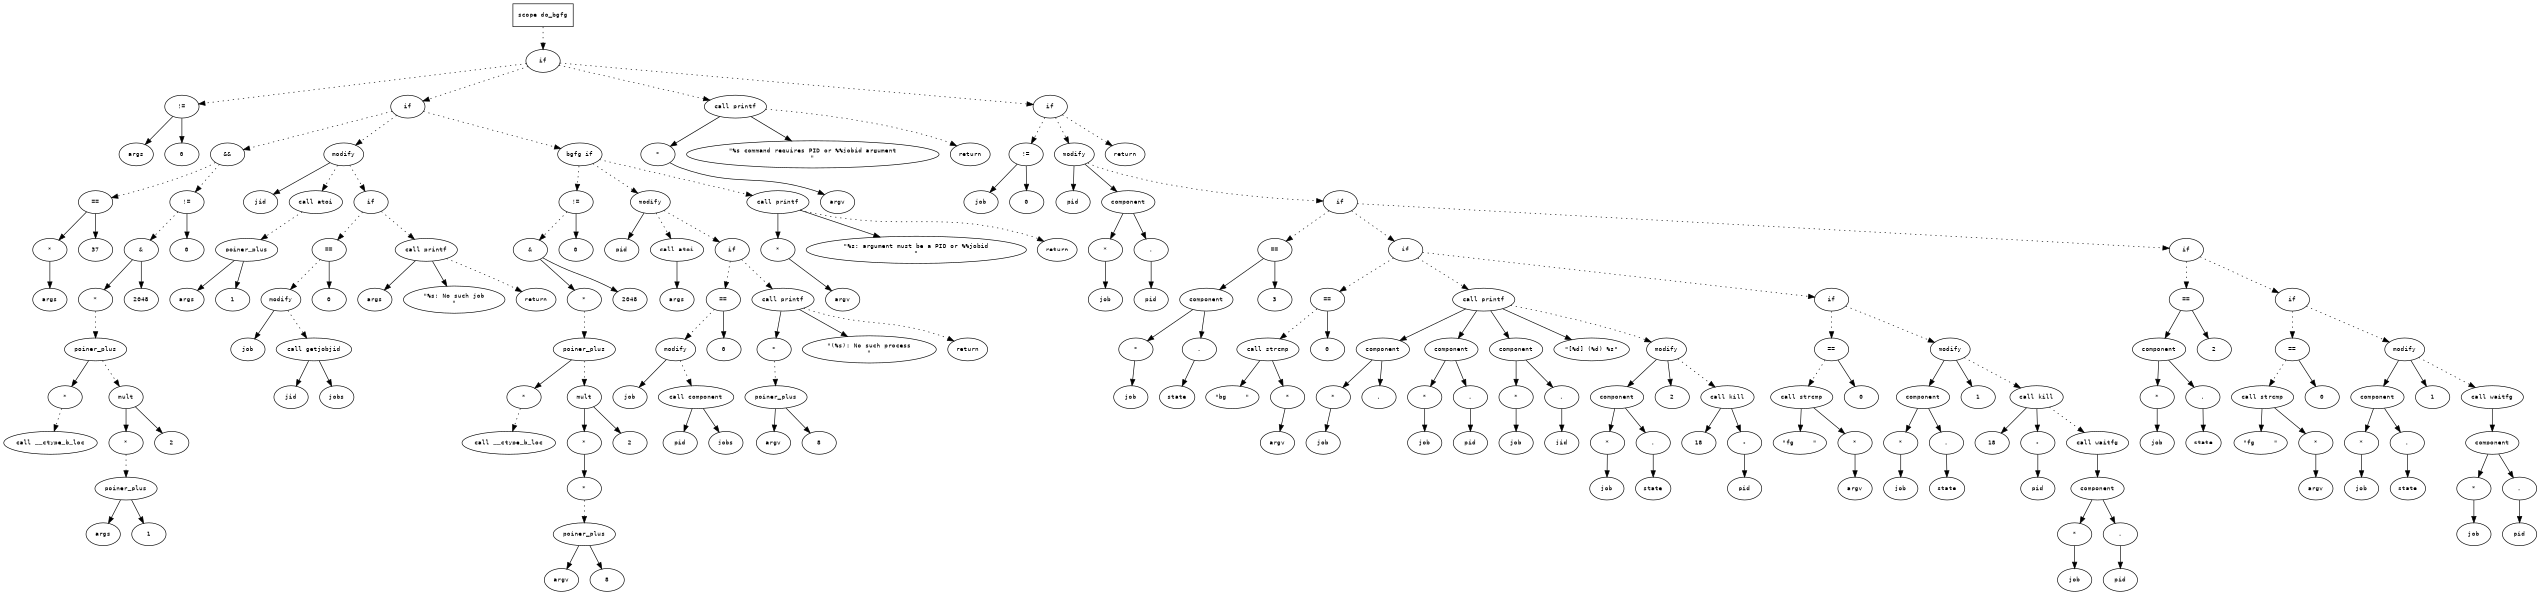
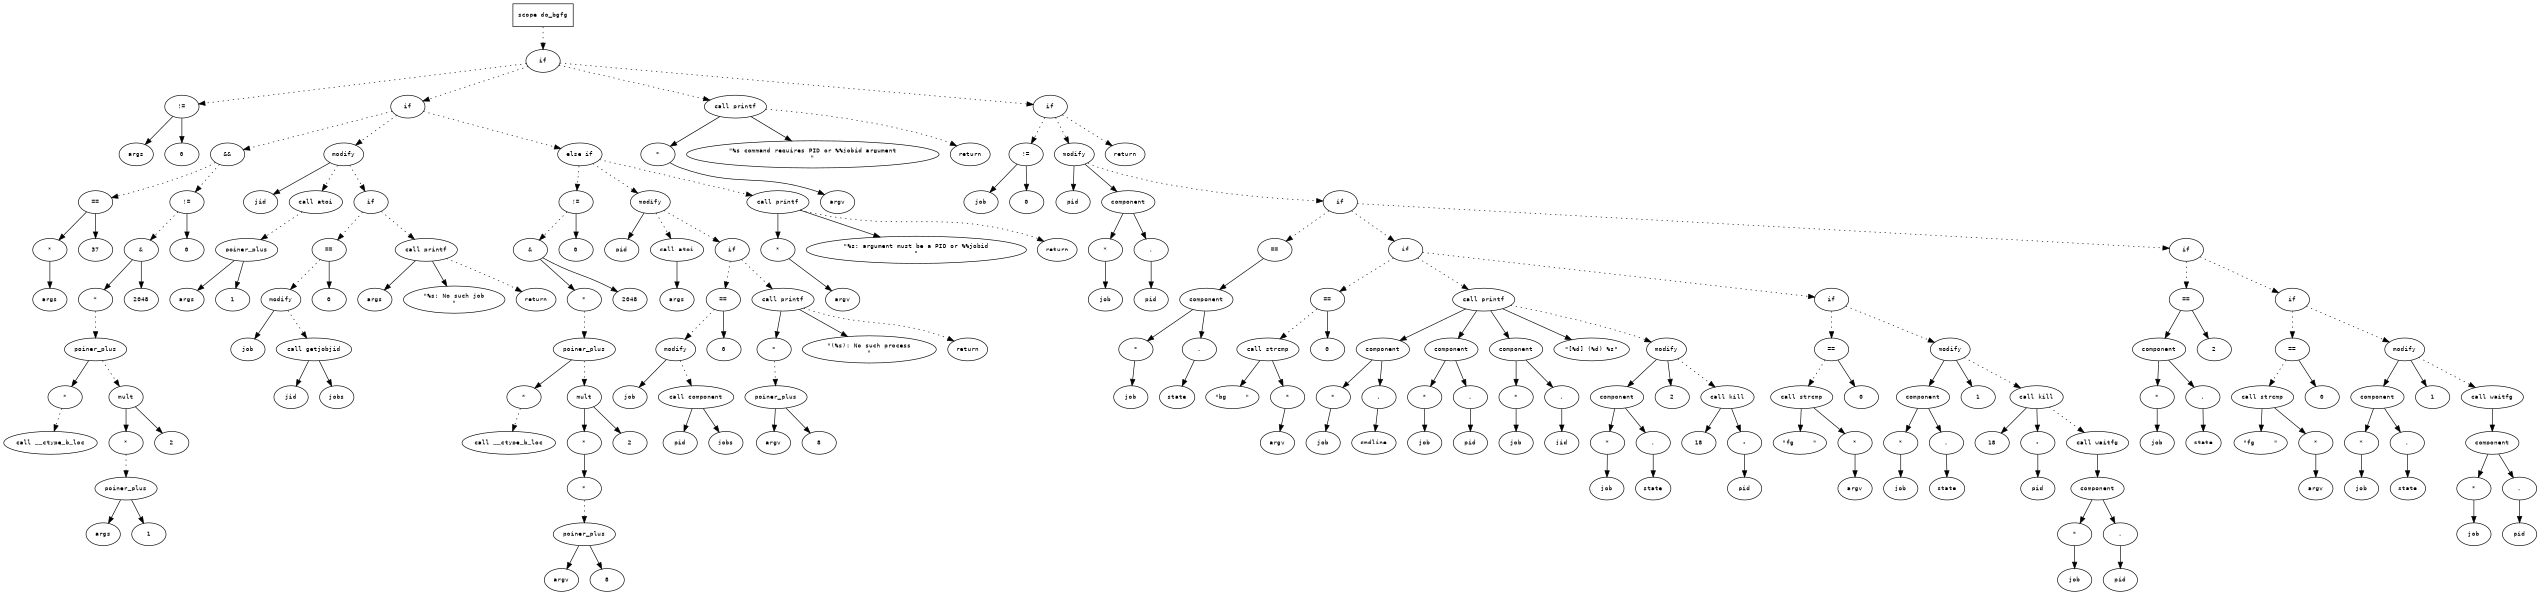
(580, 154) -> (580, 154)
(1275, 300) -> none
none -> (1374, 443)
